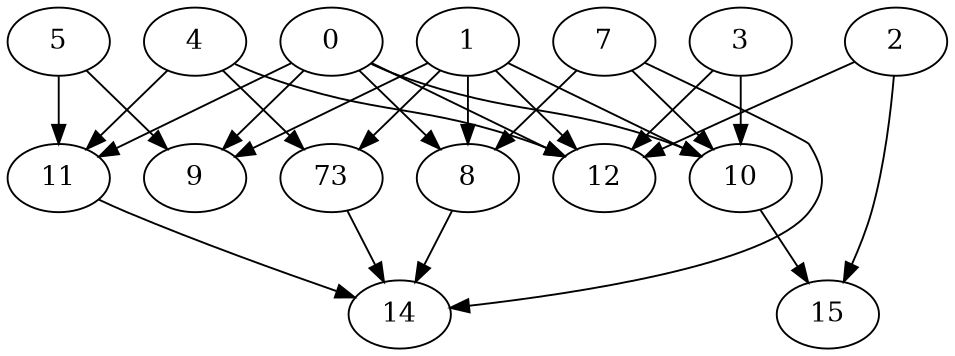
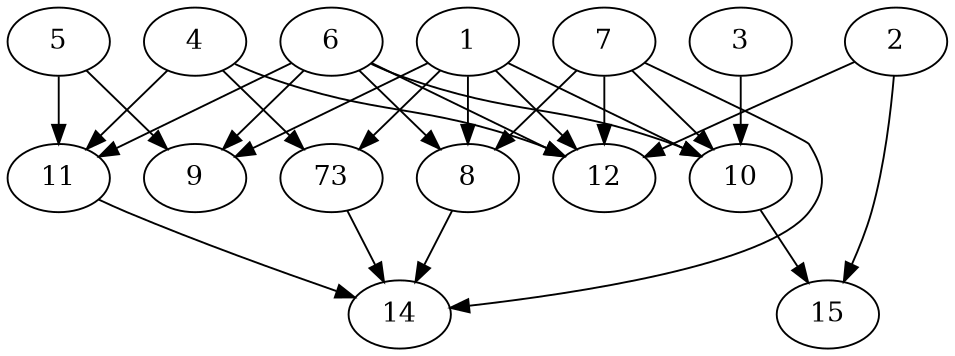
(332, 42) -> (332, 42)
(681, 101) -> (604, 97)
